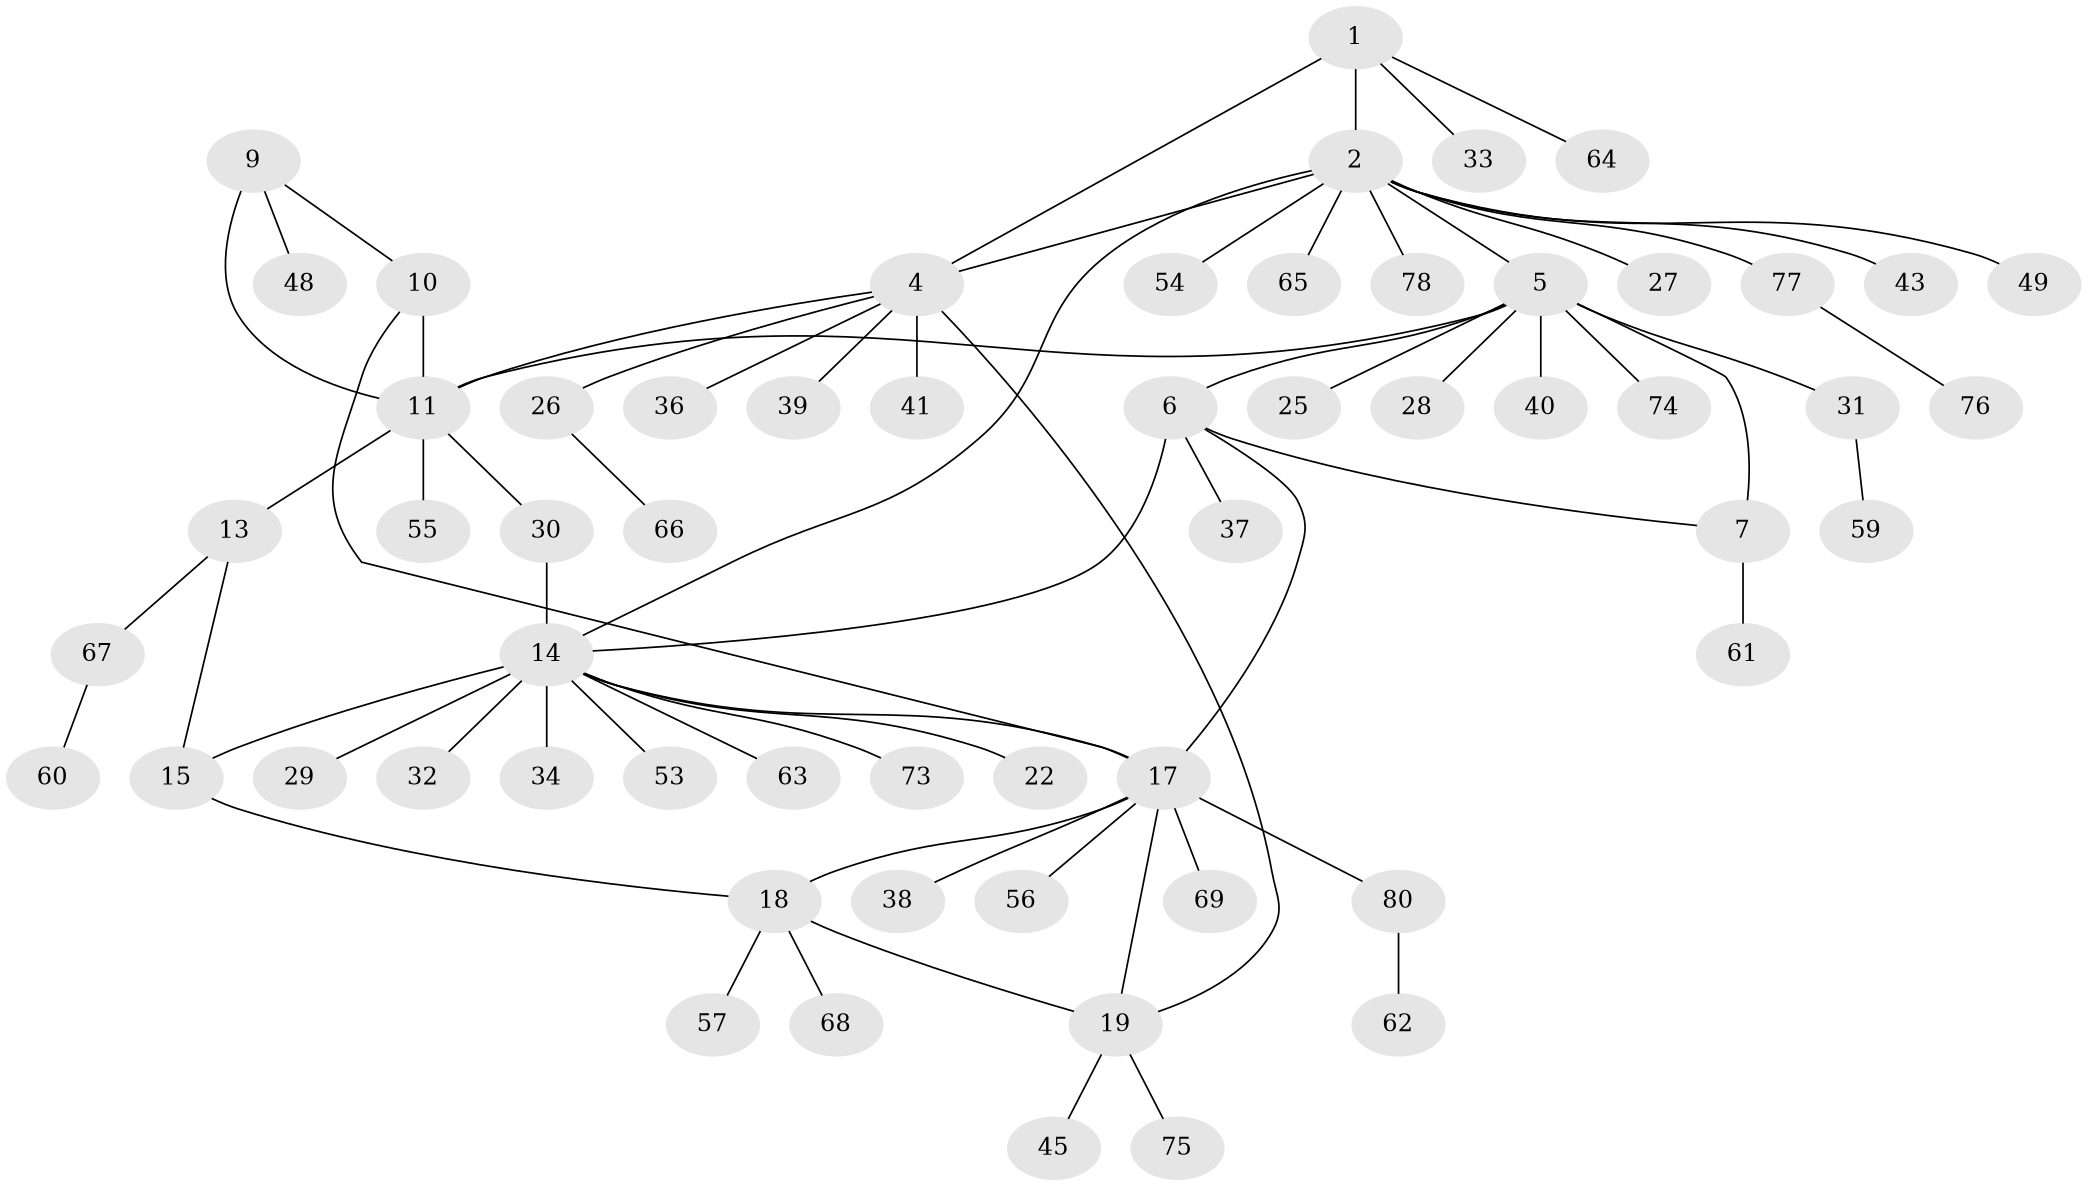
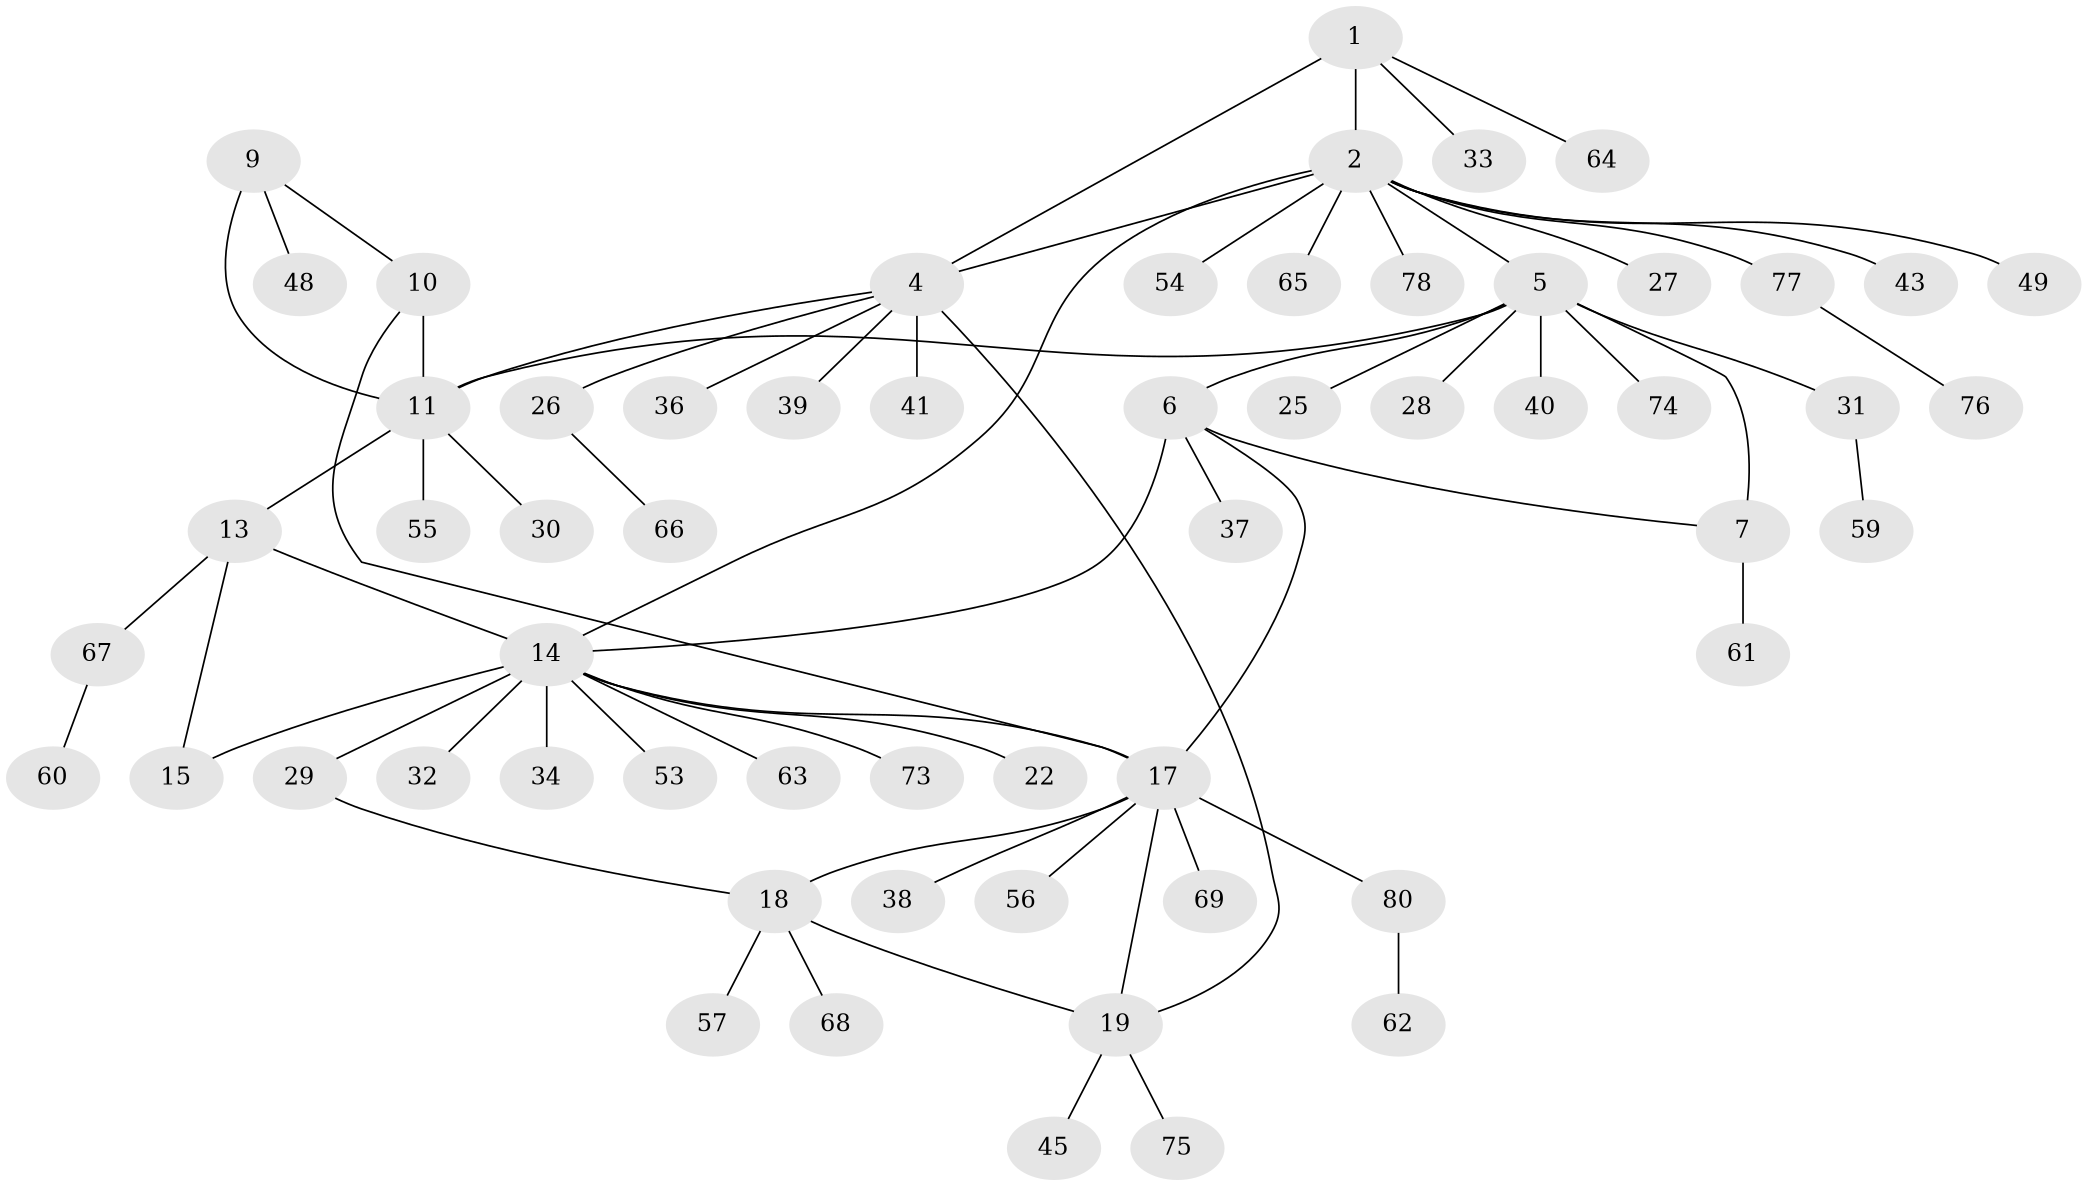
(547, 593) -> (390, 595)
(467, 862) -> (530, 855)
